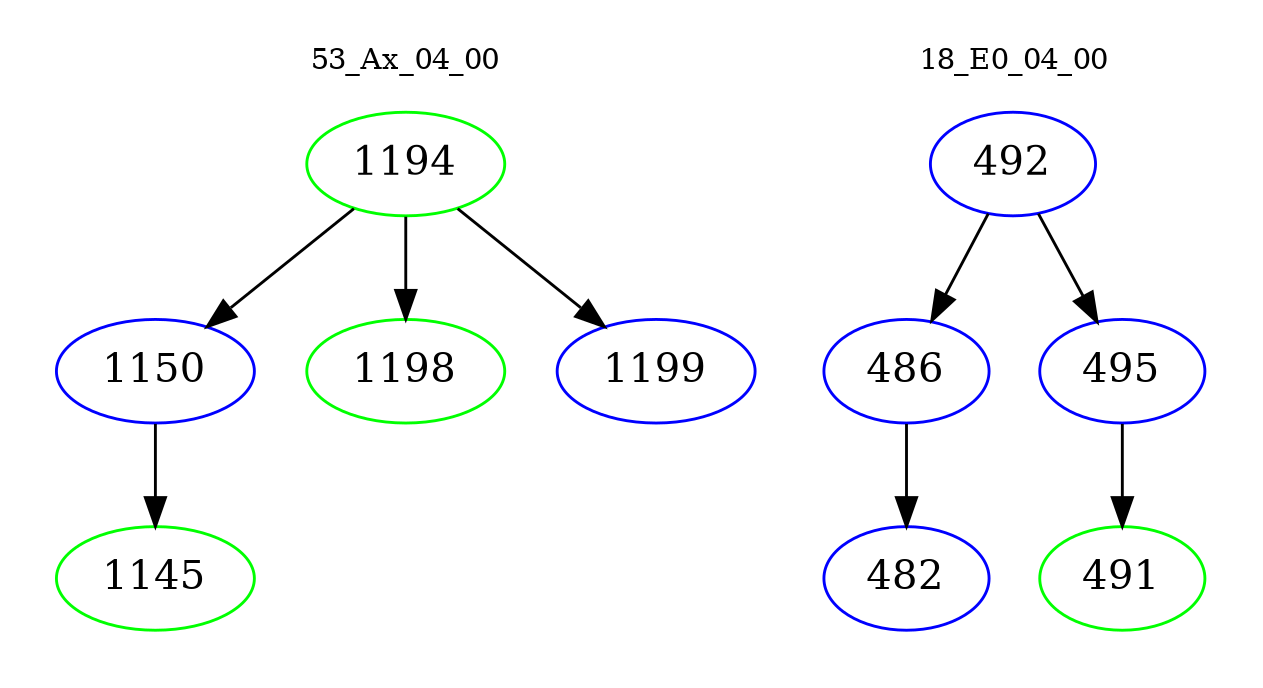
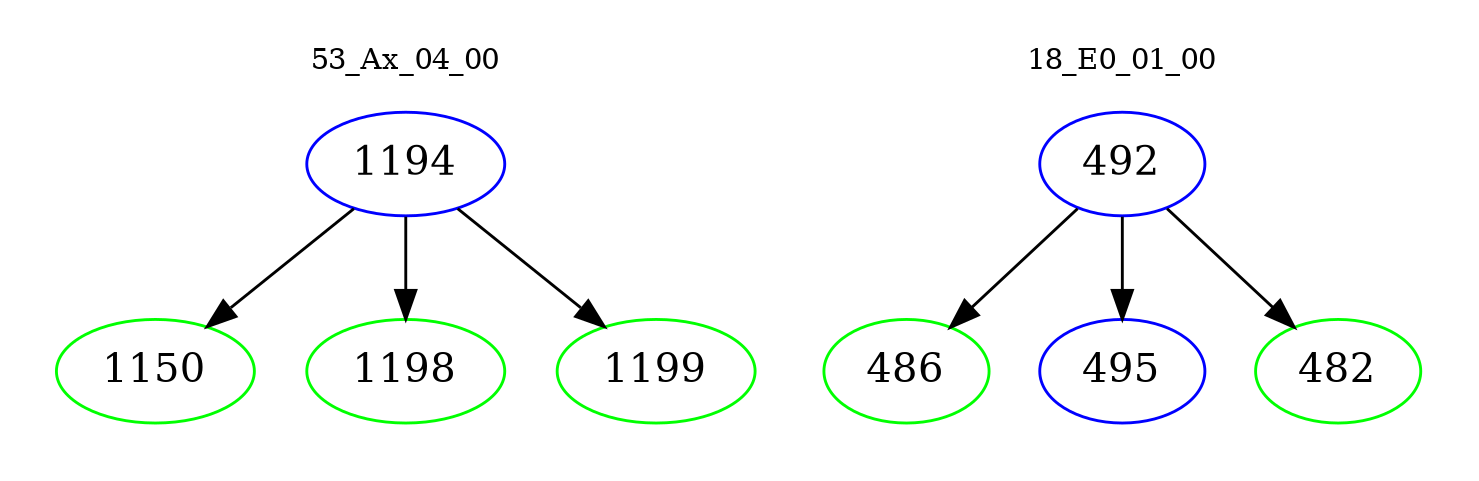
(1014, 62) -> (1122, 62)
(406, 164) -> (406, 164)
(155, 371) -> (155, 371)
(656, 371) -> (656, 371)
(906, 371) -> (906, 371)
(906, 461) -> (1220, 258)
(155, 578) -> none
(906, 578) -> (1338, 371)
(1122, 578) -> none
